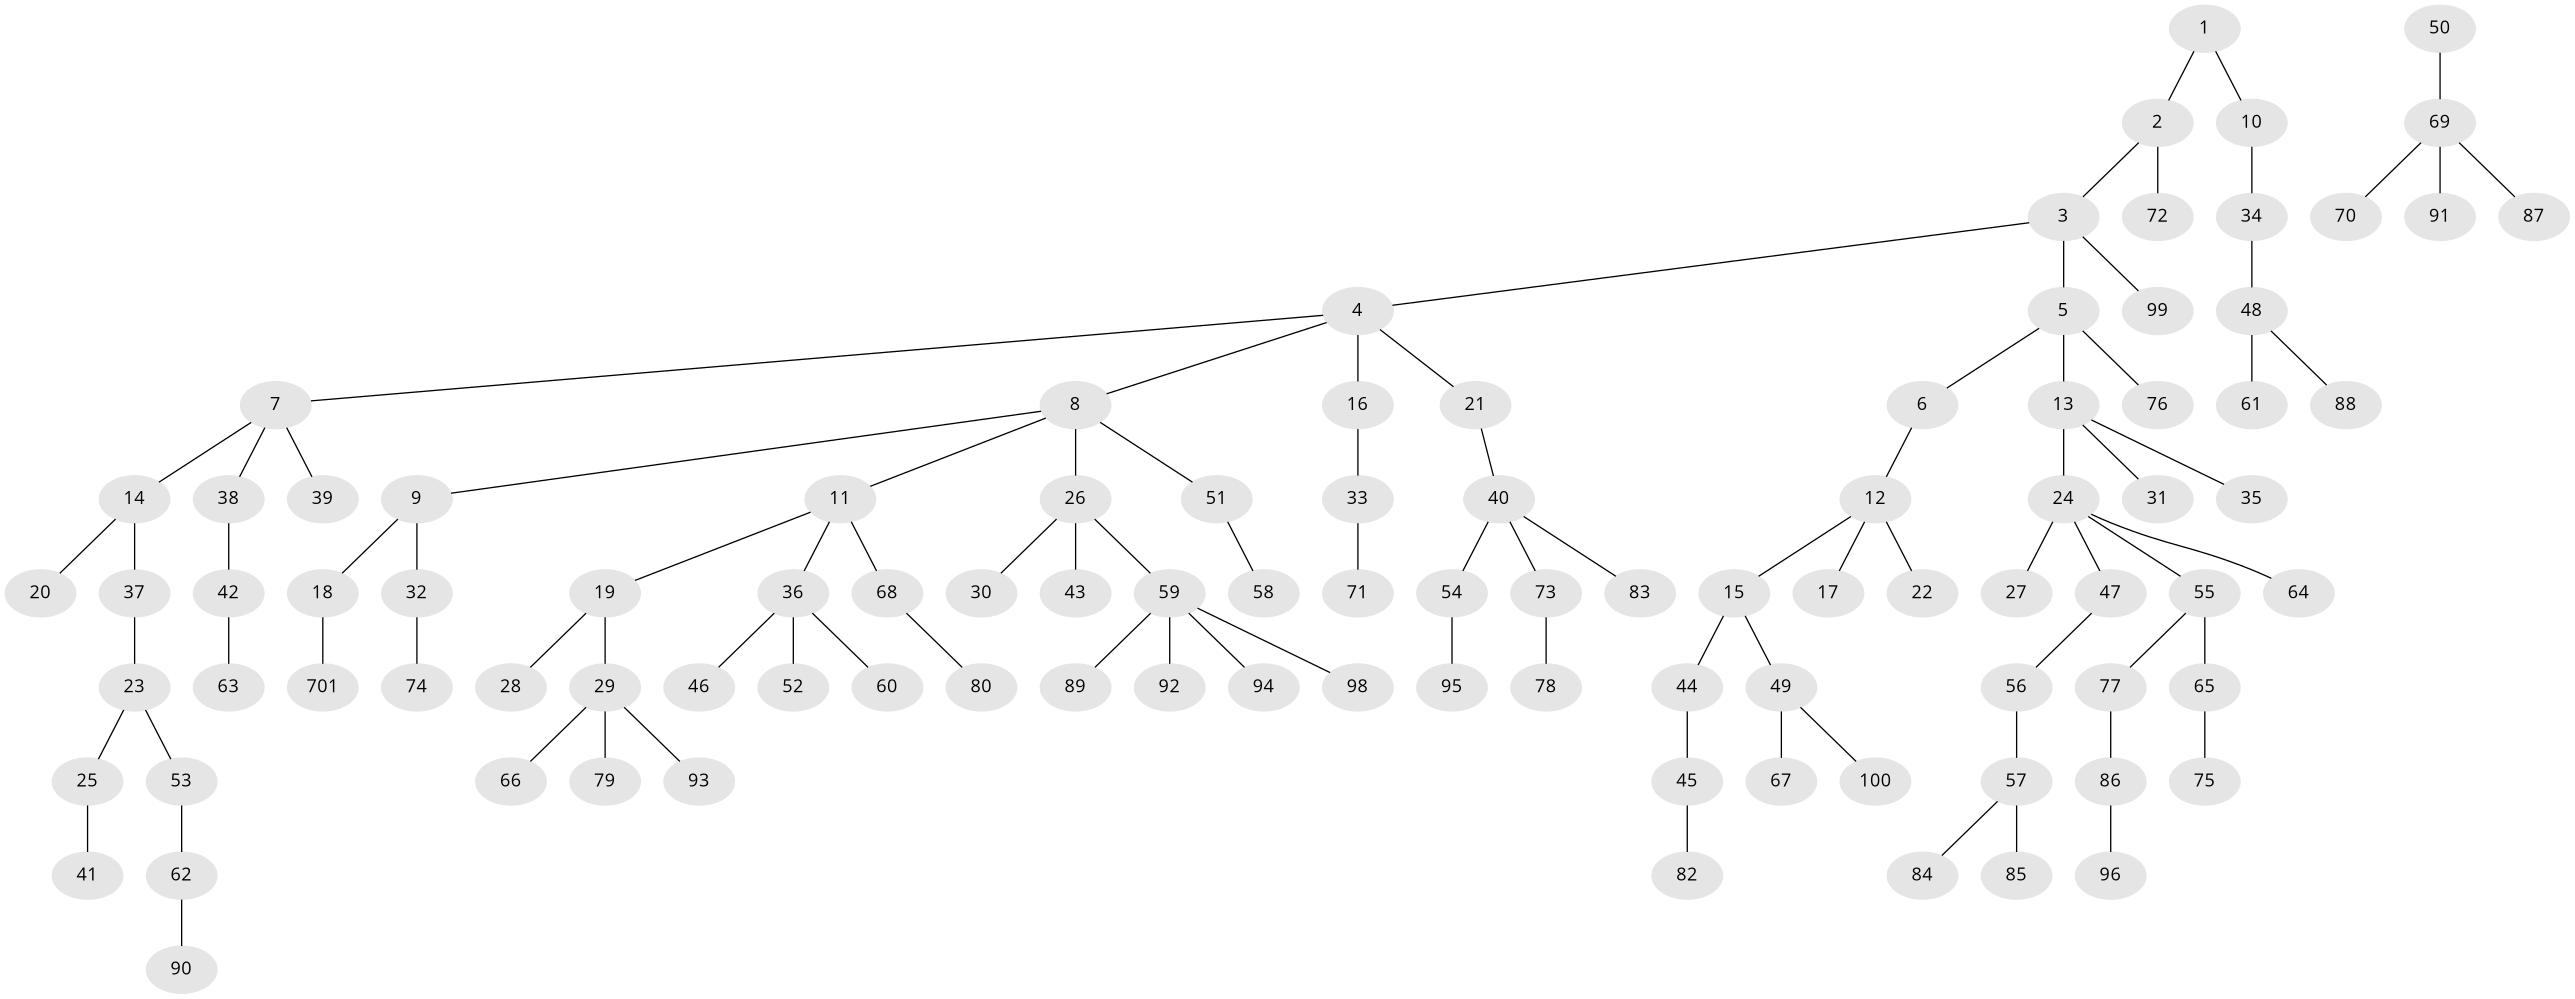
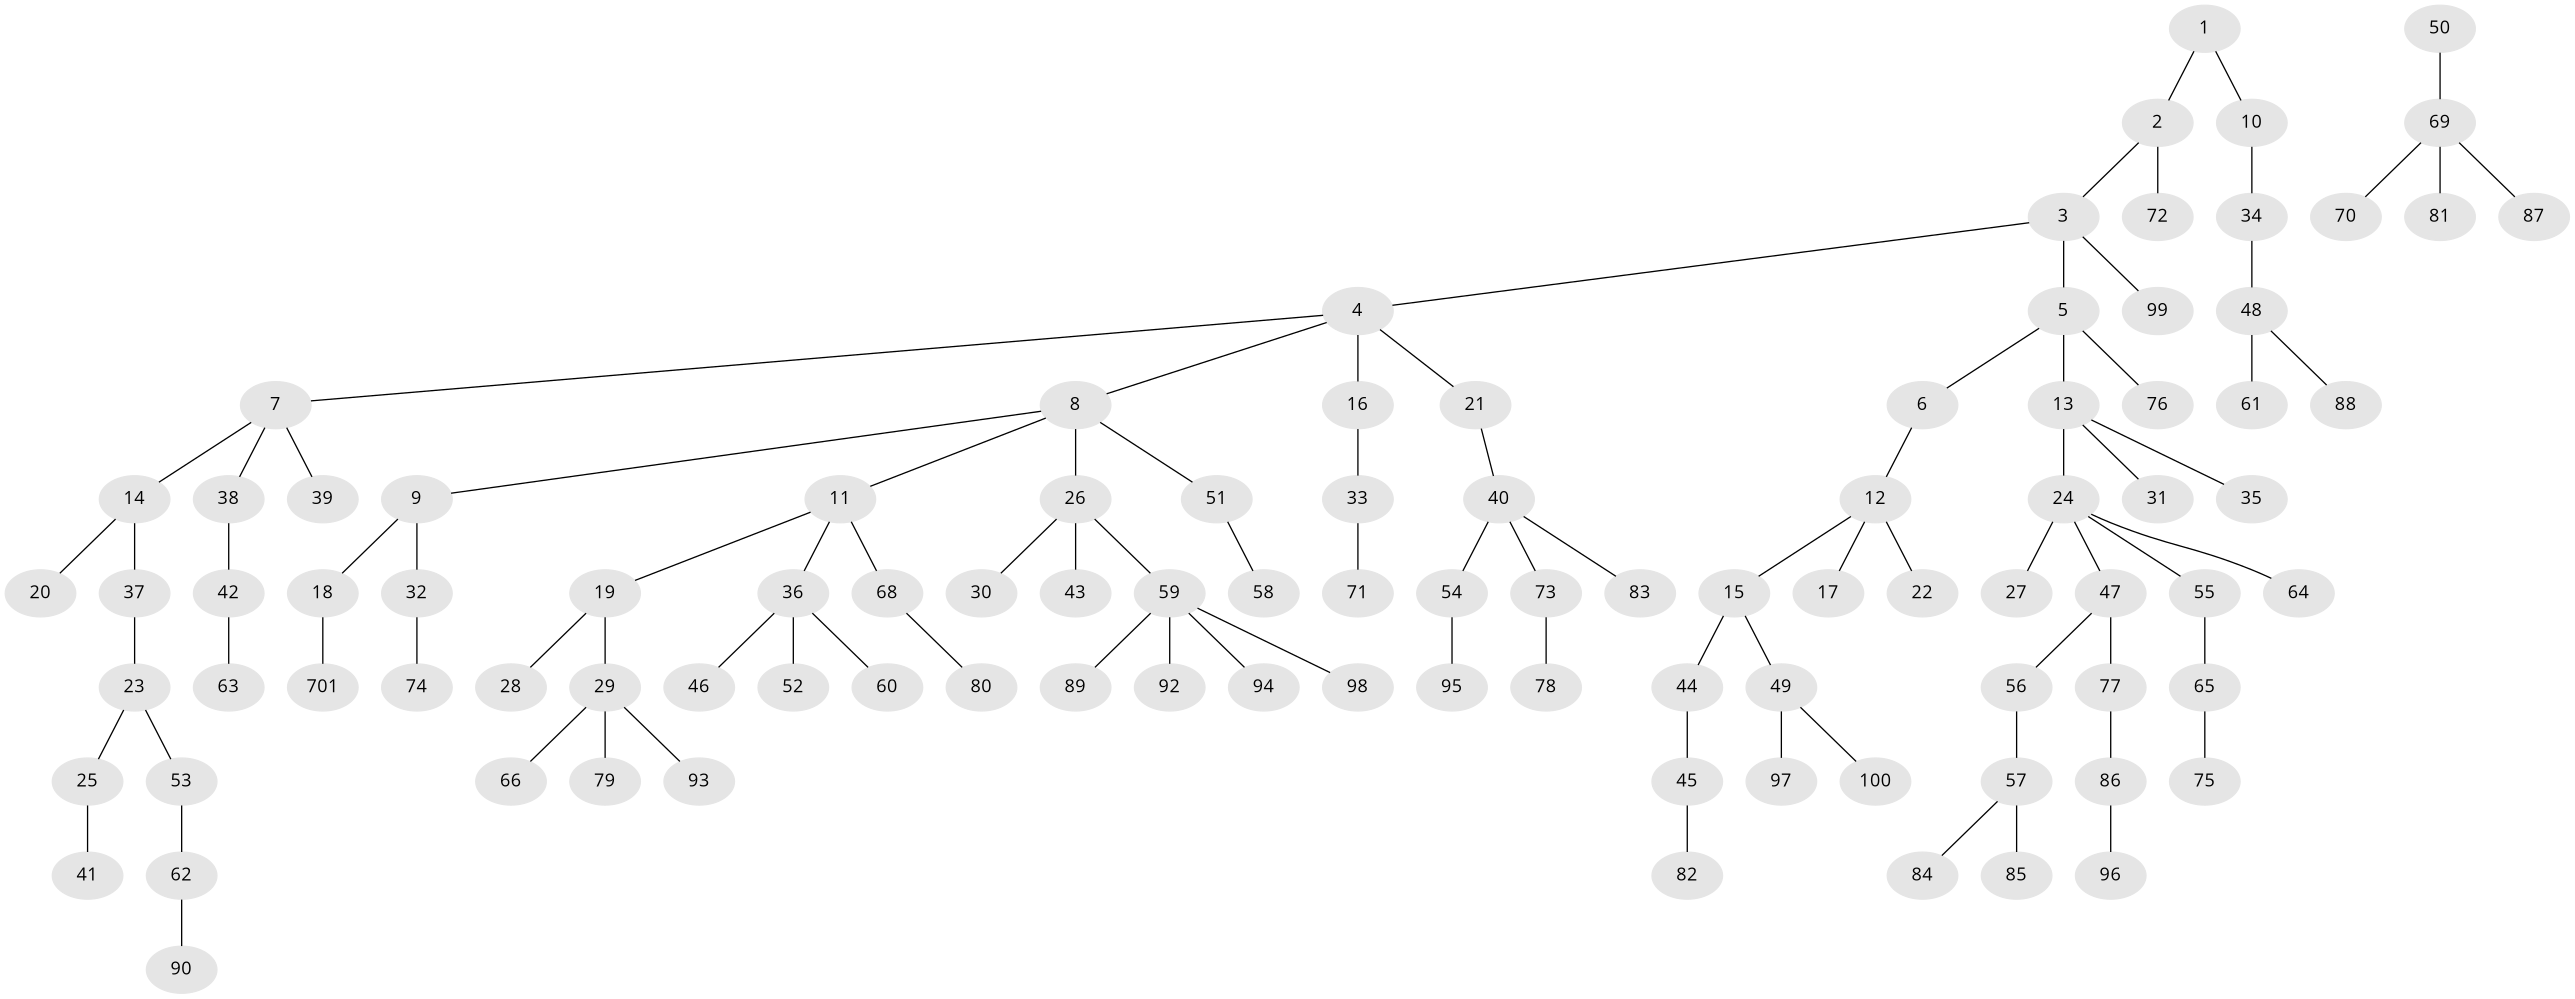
(2440, 217) -> (2440, 217)
(2158, 640) -> (2111, 641)
(1781, 782) -> (1781, 782)
